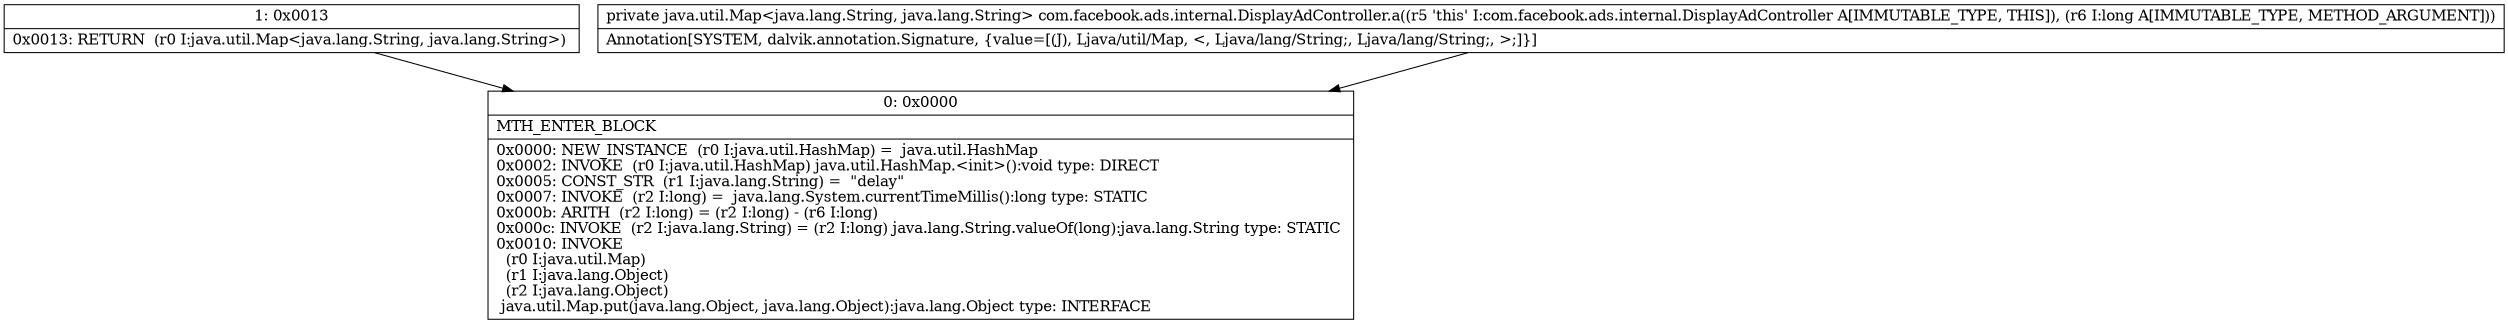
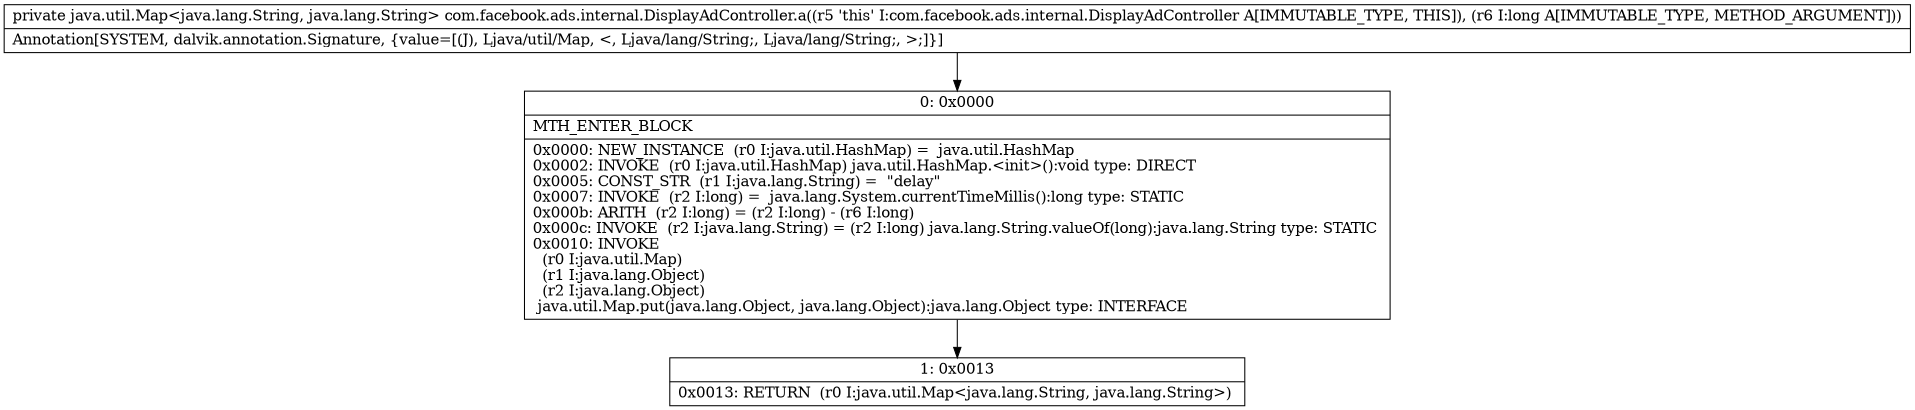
(439, 70) -> (957, 333)
